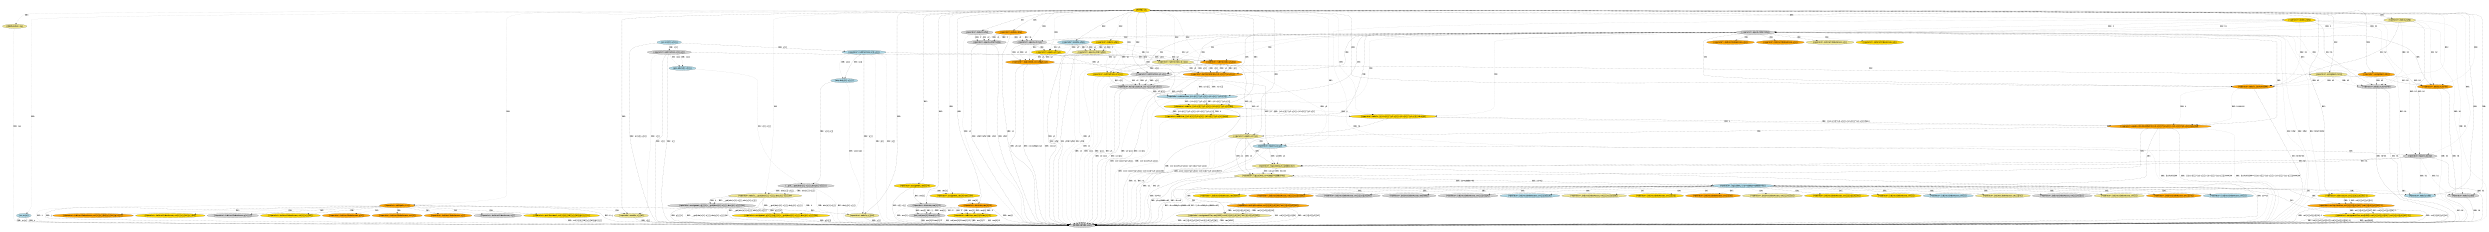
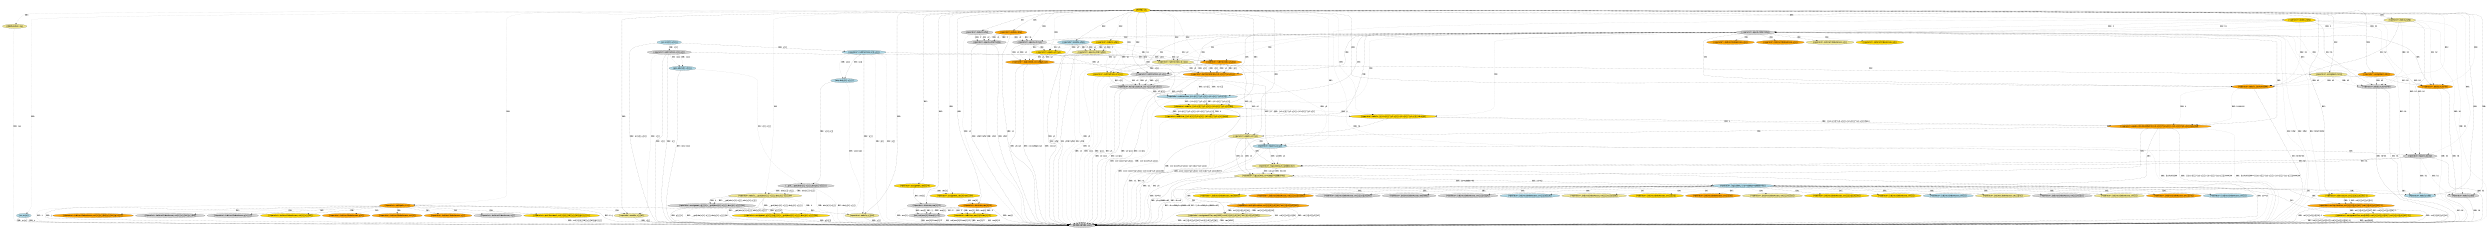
(170, 216) -> (170, 216)
(961, 224) -> (671, 219)
